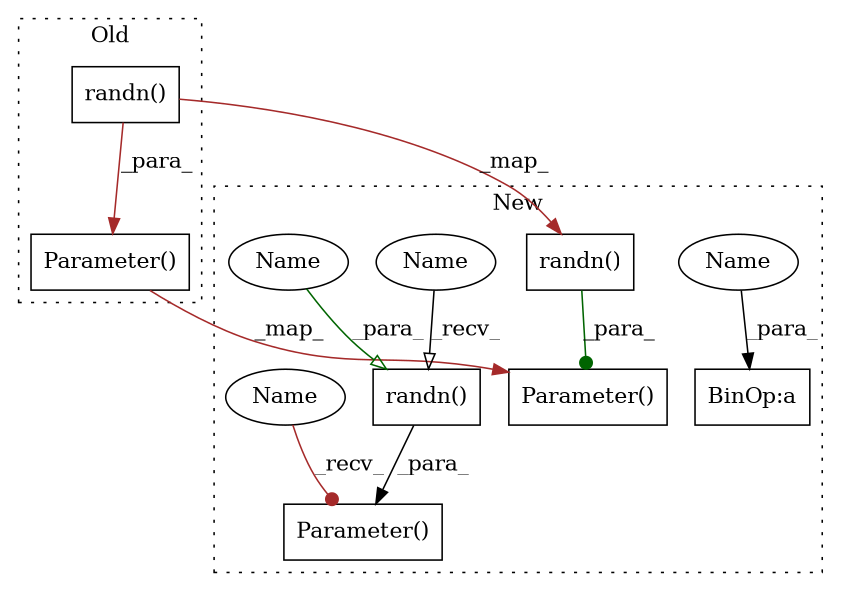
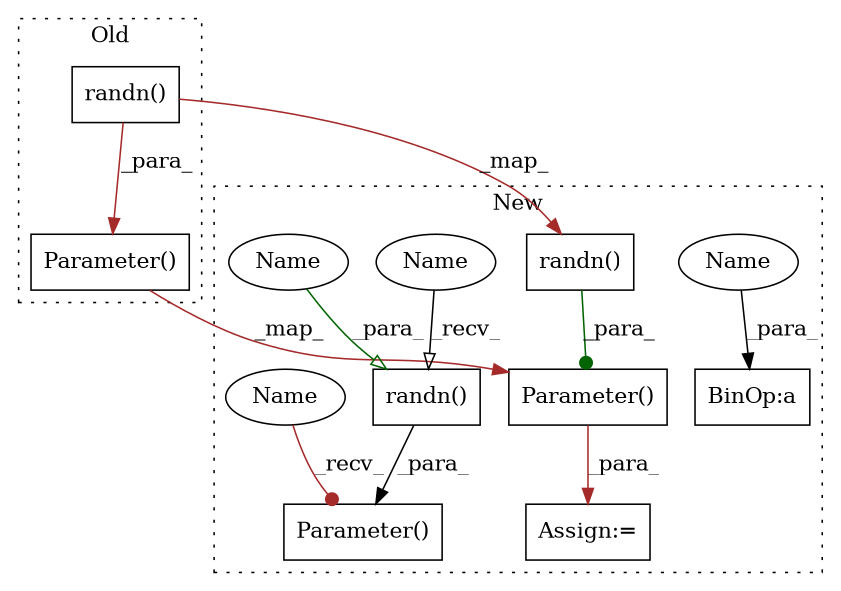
none -> (588, 532)
